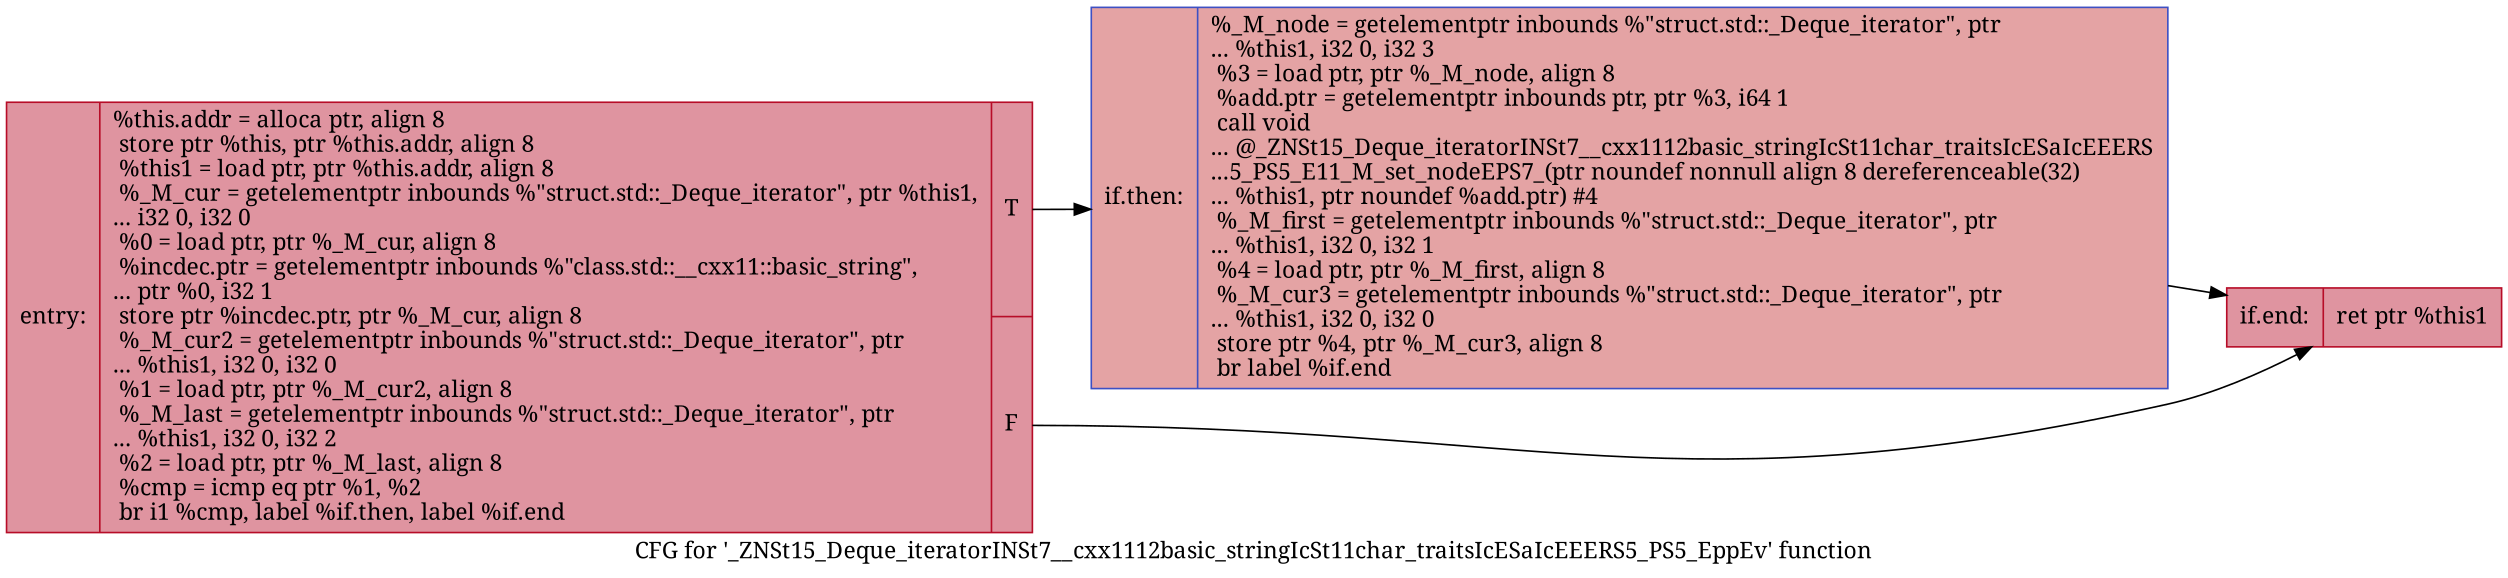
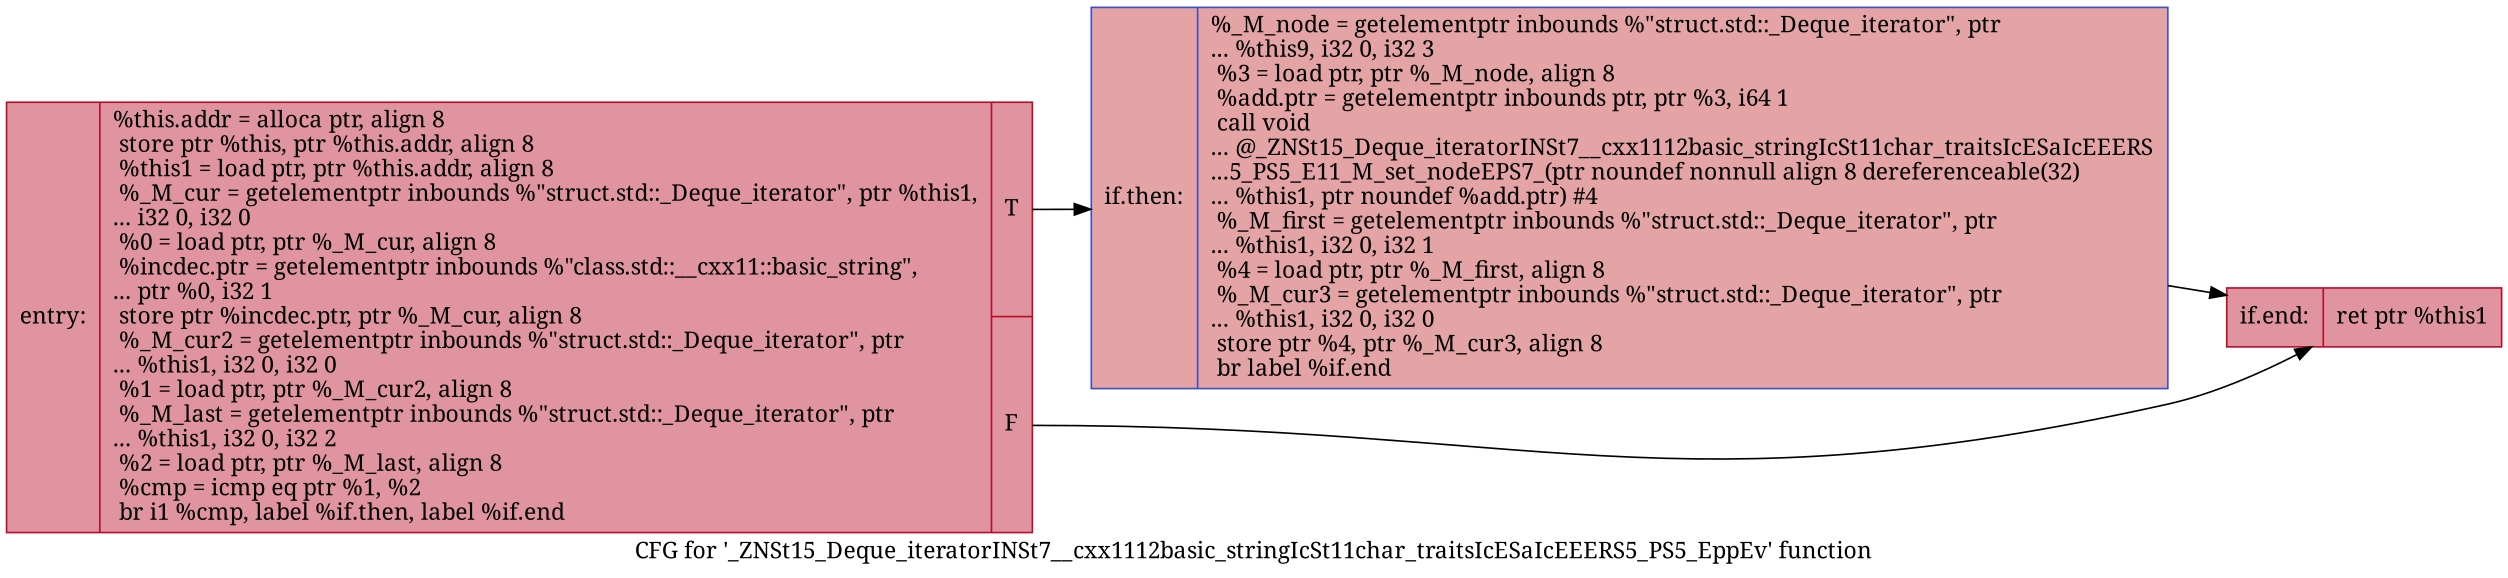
(1323, 50) -> (1323, 50)
